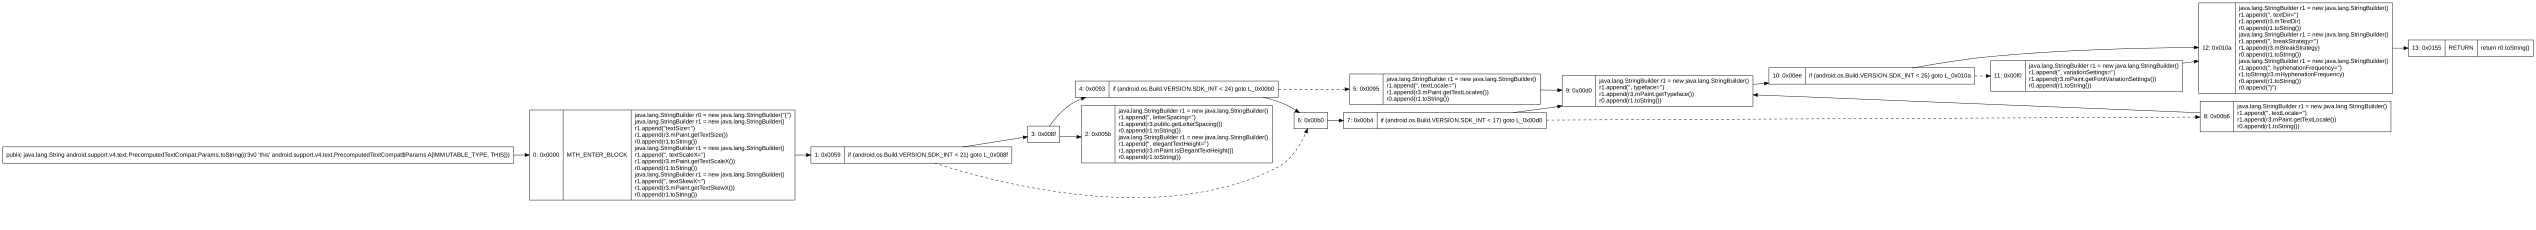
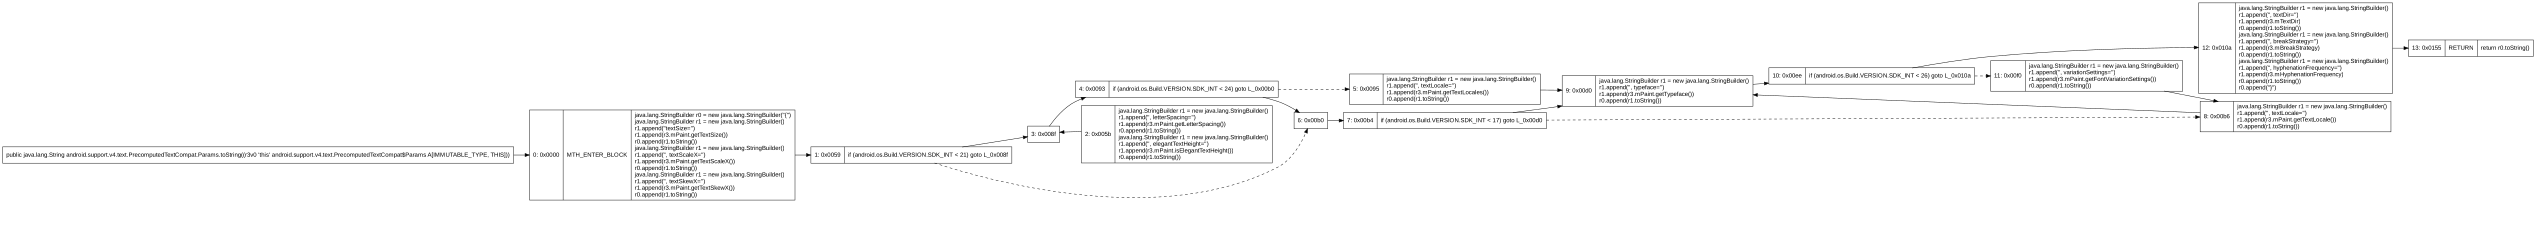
(2188, 62) -> (2189, 96)
(2292, 74) -> (2291, 74)
(1171, 124) -> (1172, 124)
(1068, 137) -> (1073, 132)
